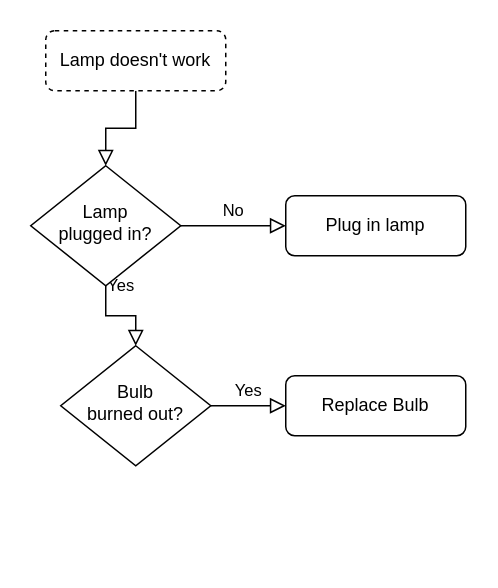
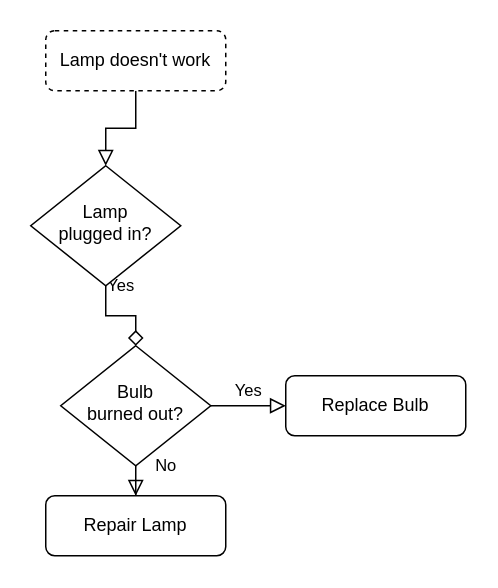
(225, 226) -> none
(376, 226) -> none
(136, 330) -> (136, 329)
none -> (136, 489)
none -> (136, 526)
